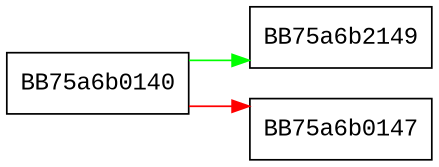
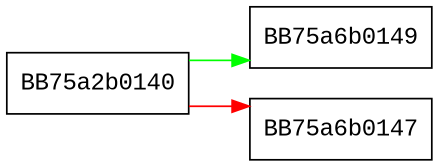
(341, 37) -> (341, 37)
(98, 83) -> (98, 83)
